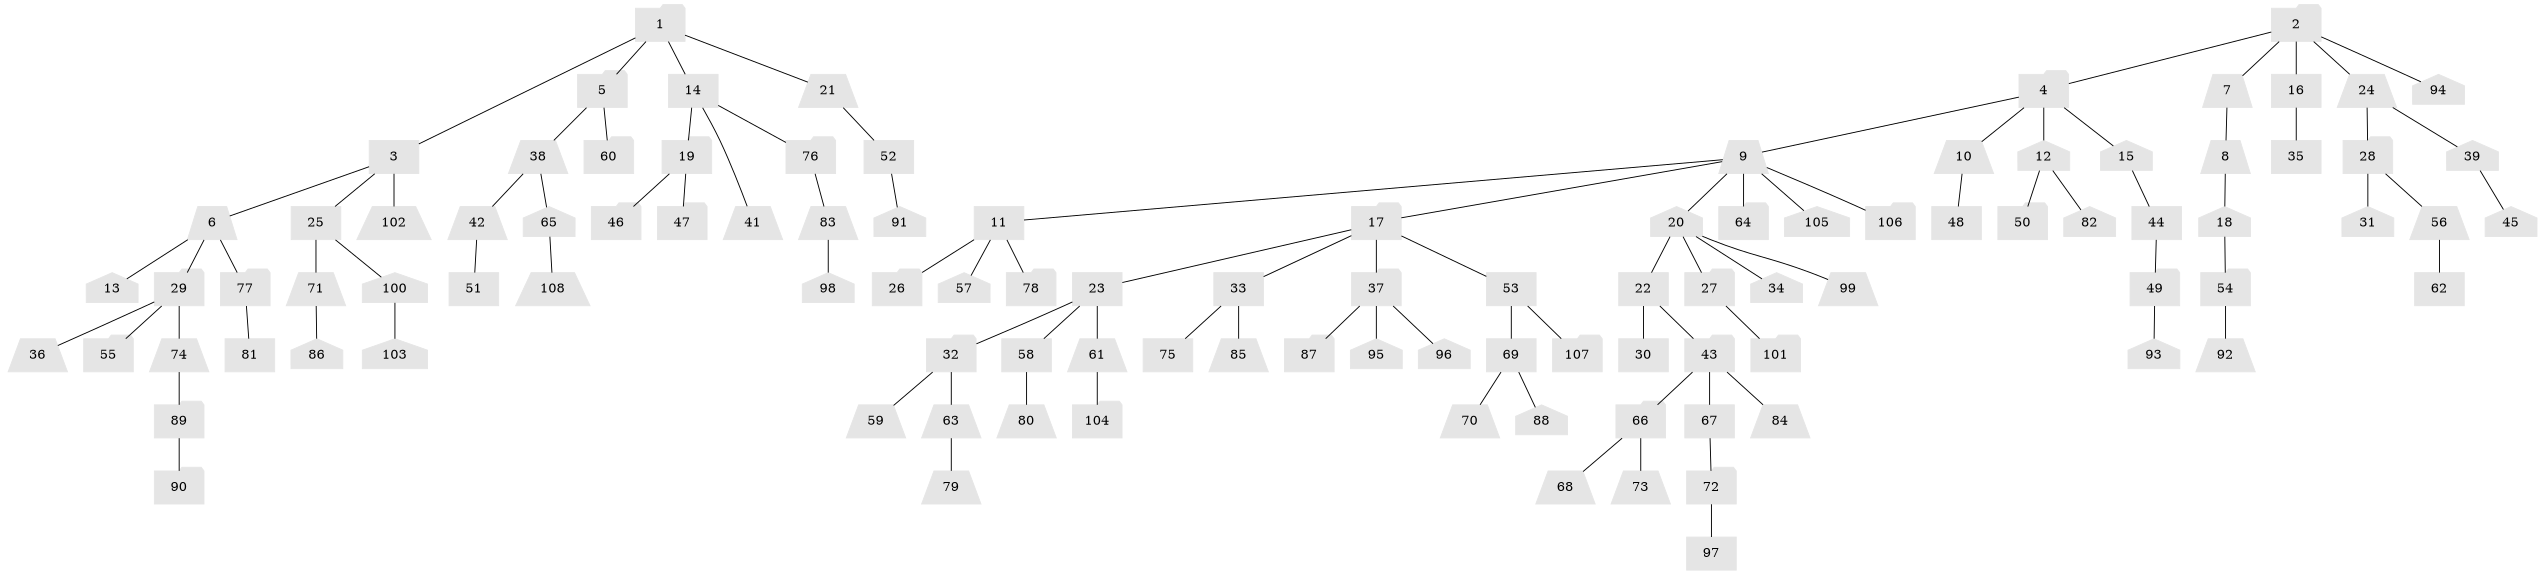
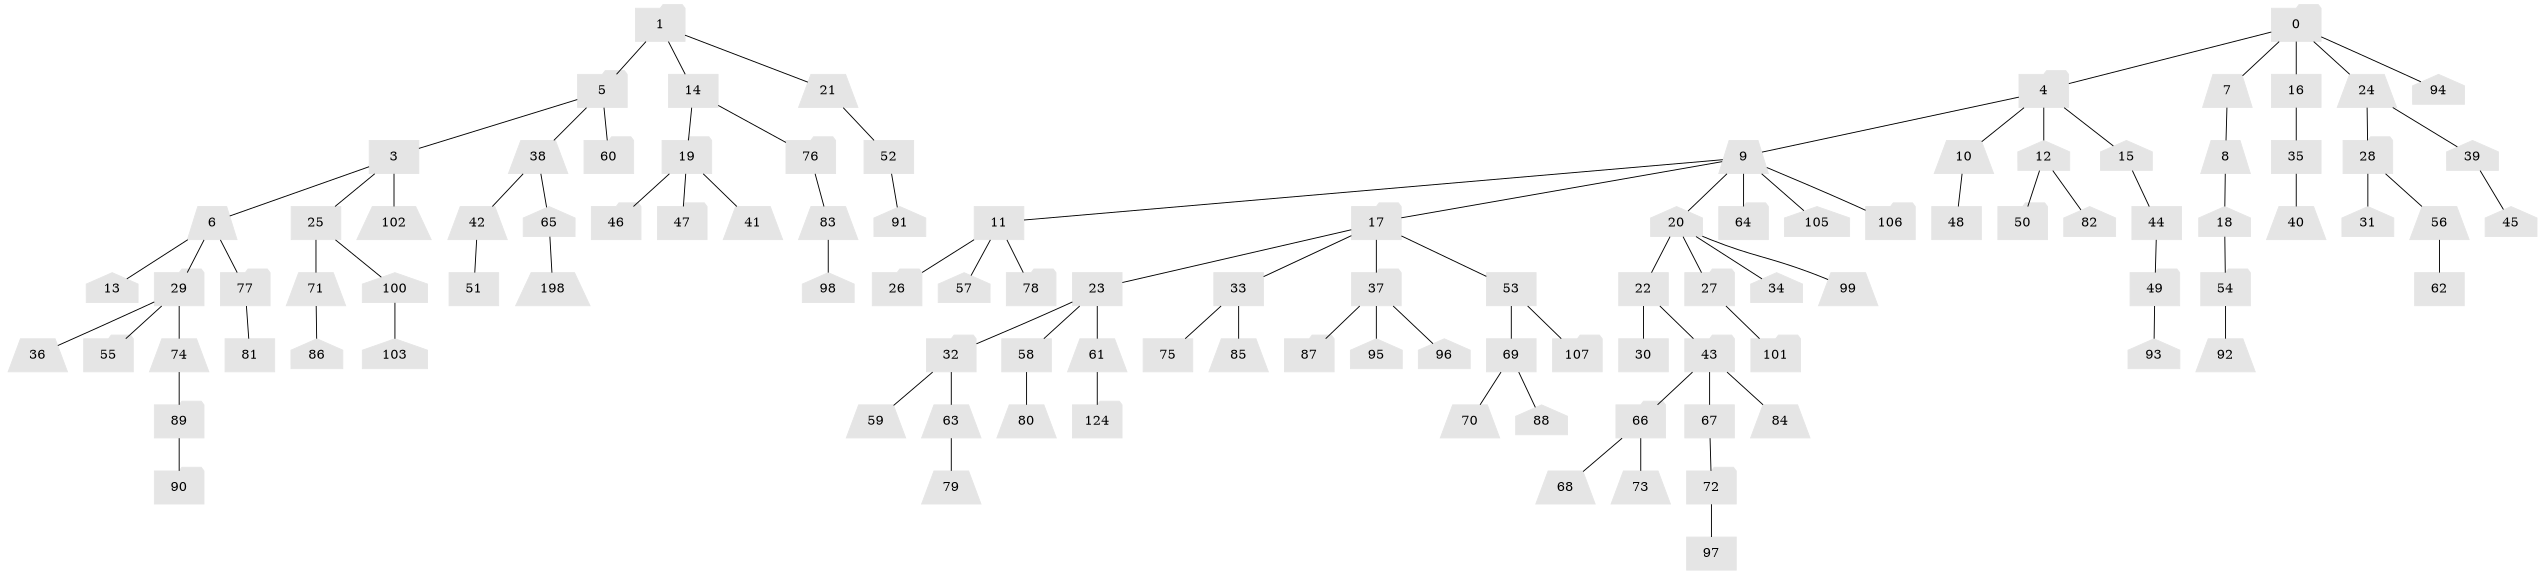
(2296, 25) -> (2296, 25)
(527, 91) -> (498, 124)
(727, 156) -> (720, 190)
none -> (2296, 223)
(553, 289) -> (553, 289)
(1097, 421) -> (1097, 421)
